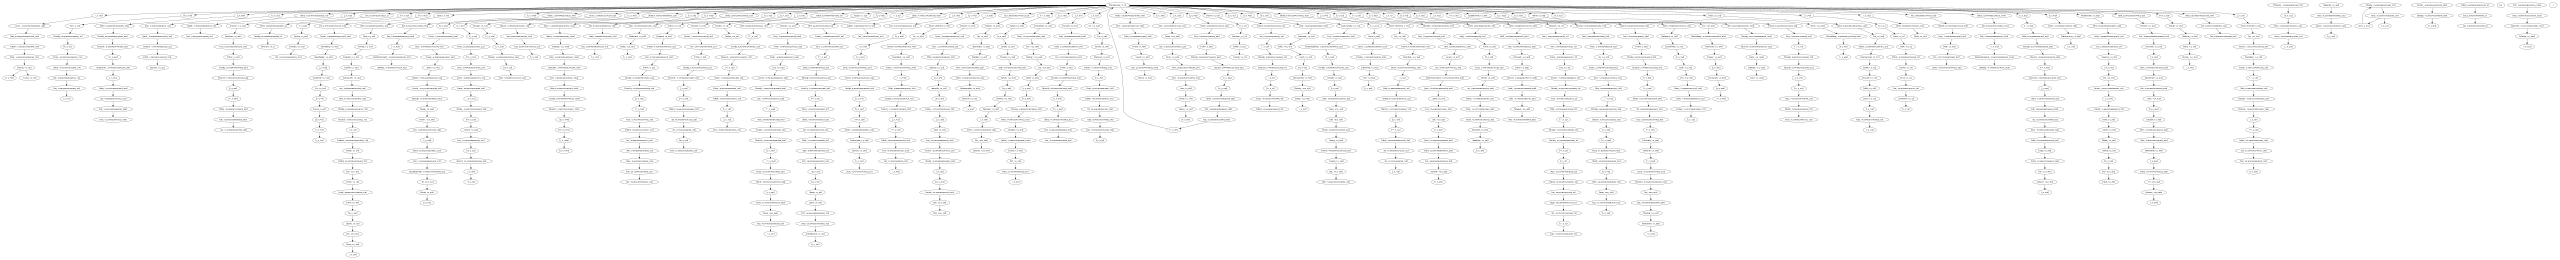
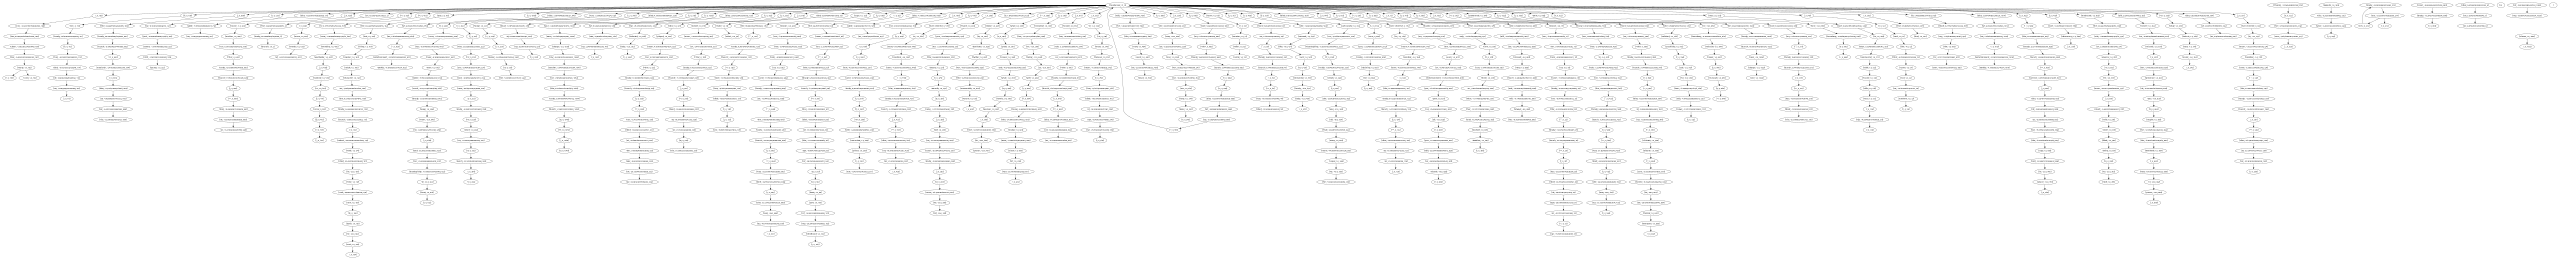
(2527, 26) -> none
